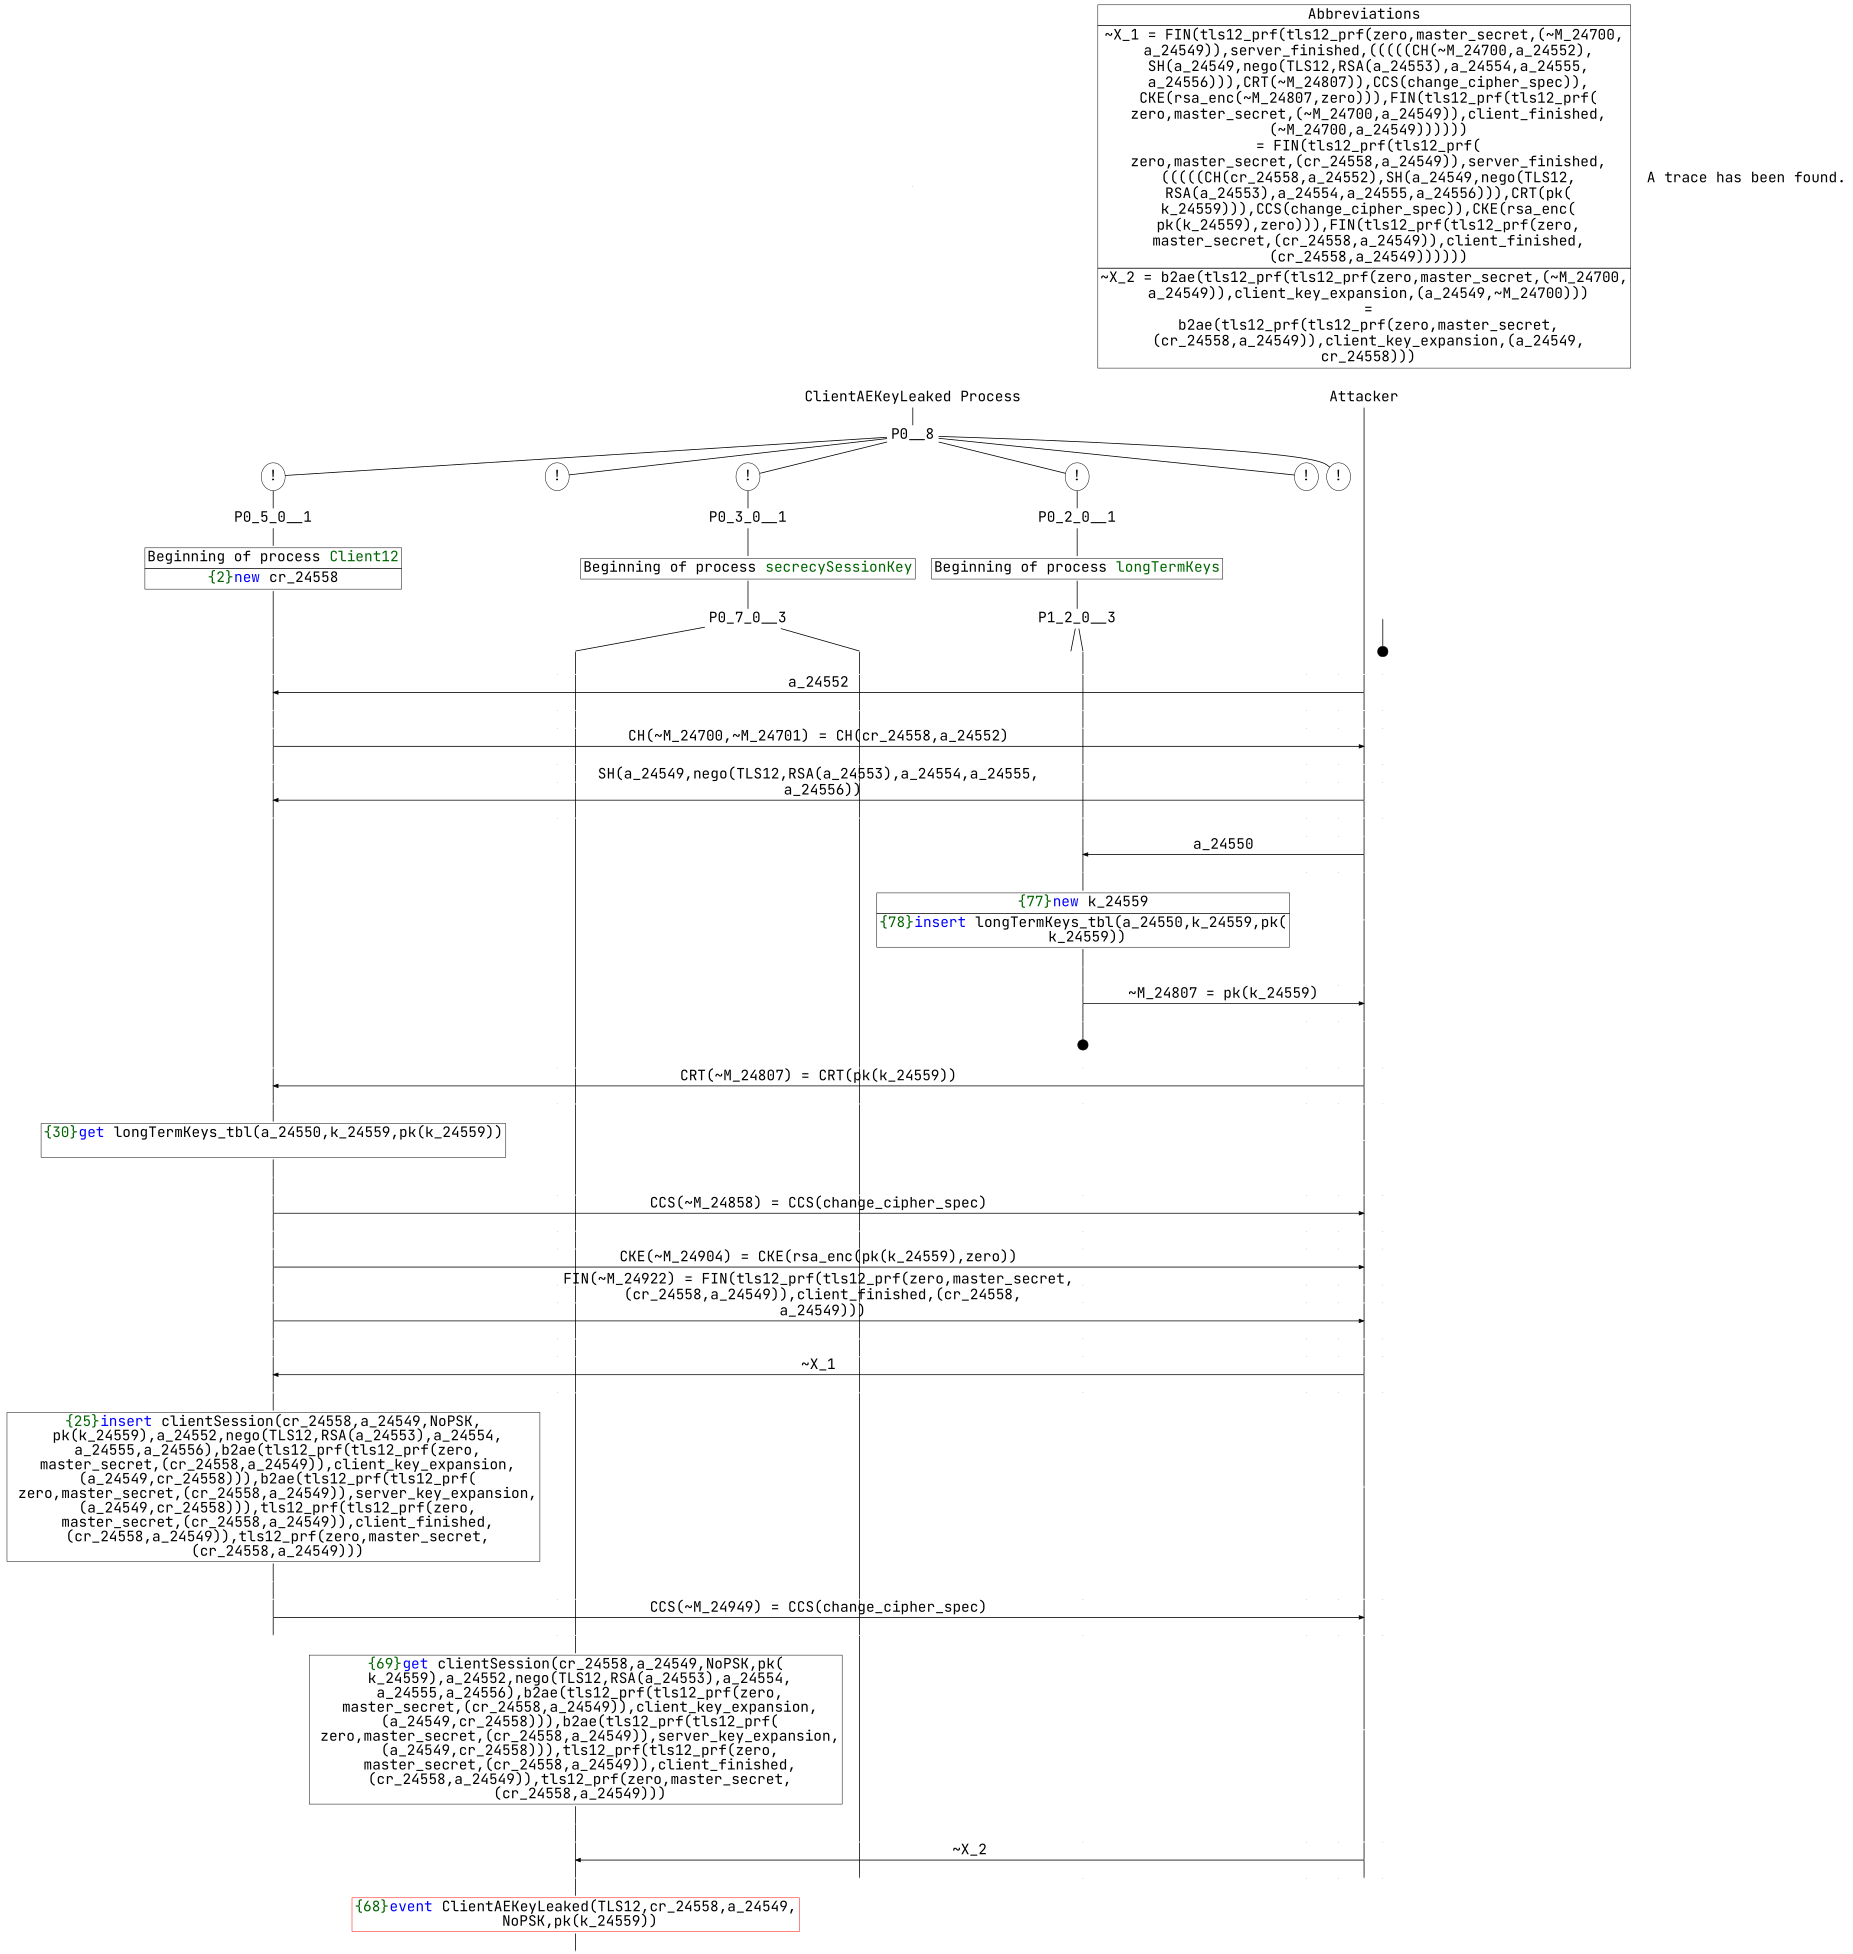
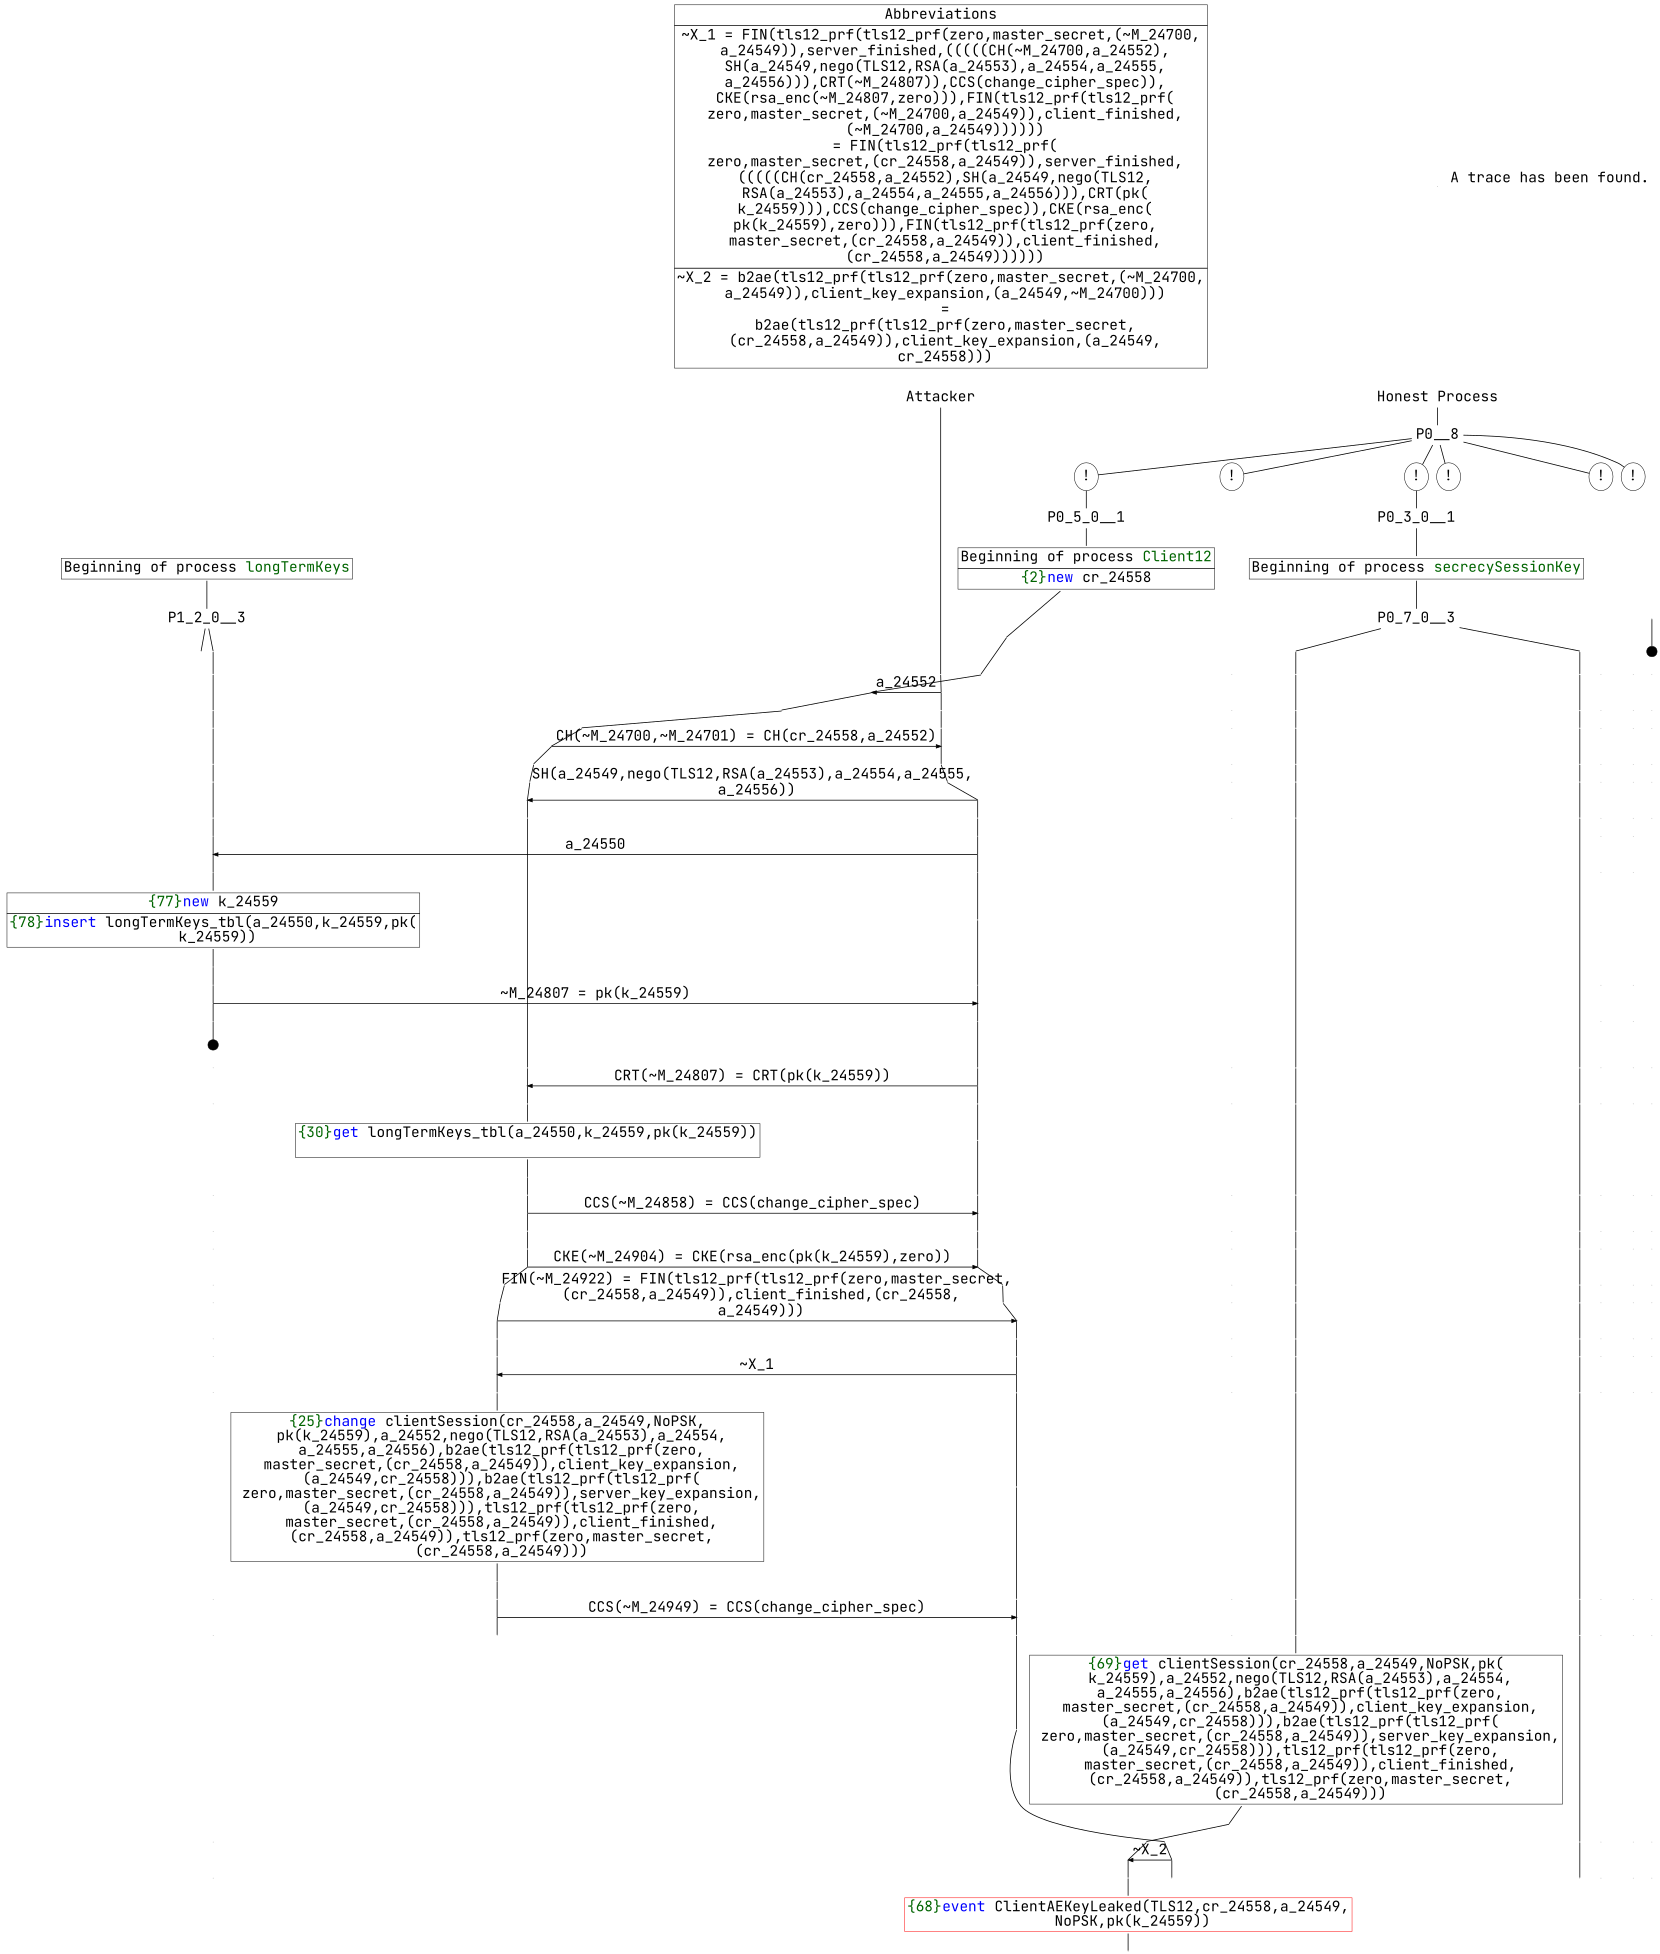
(913, 398) -> (1438, 398)
(1077, 518) -> none
(131, 1422) -> (355, 1422)
